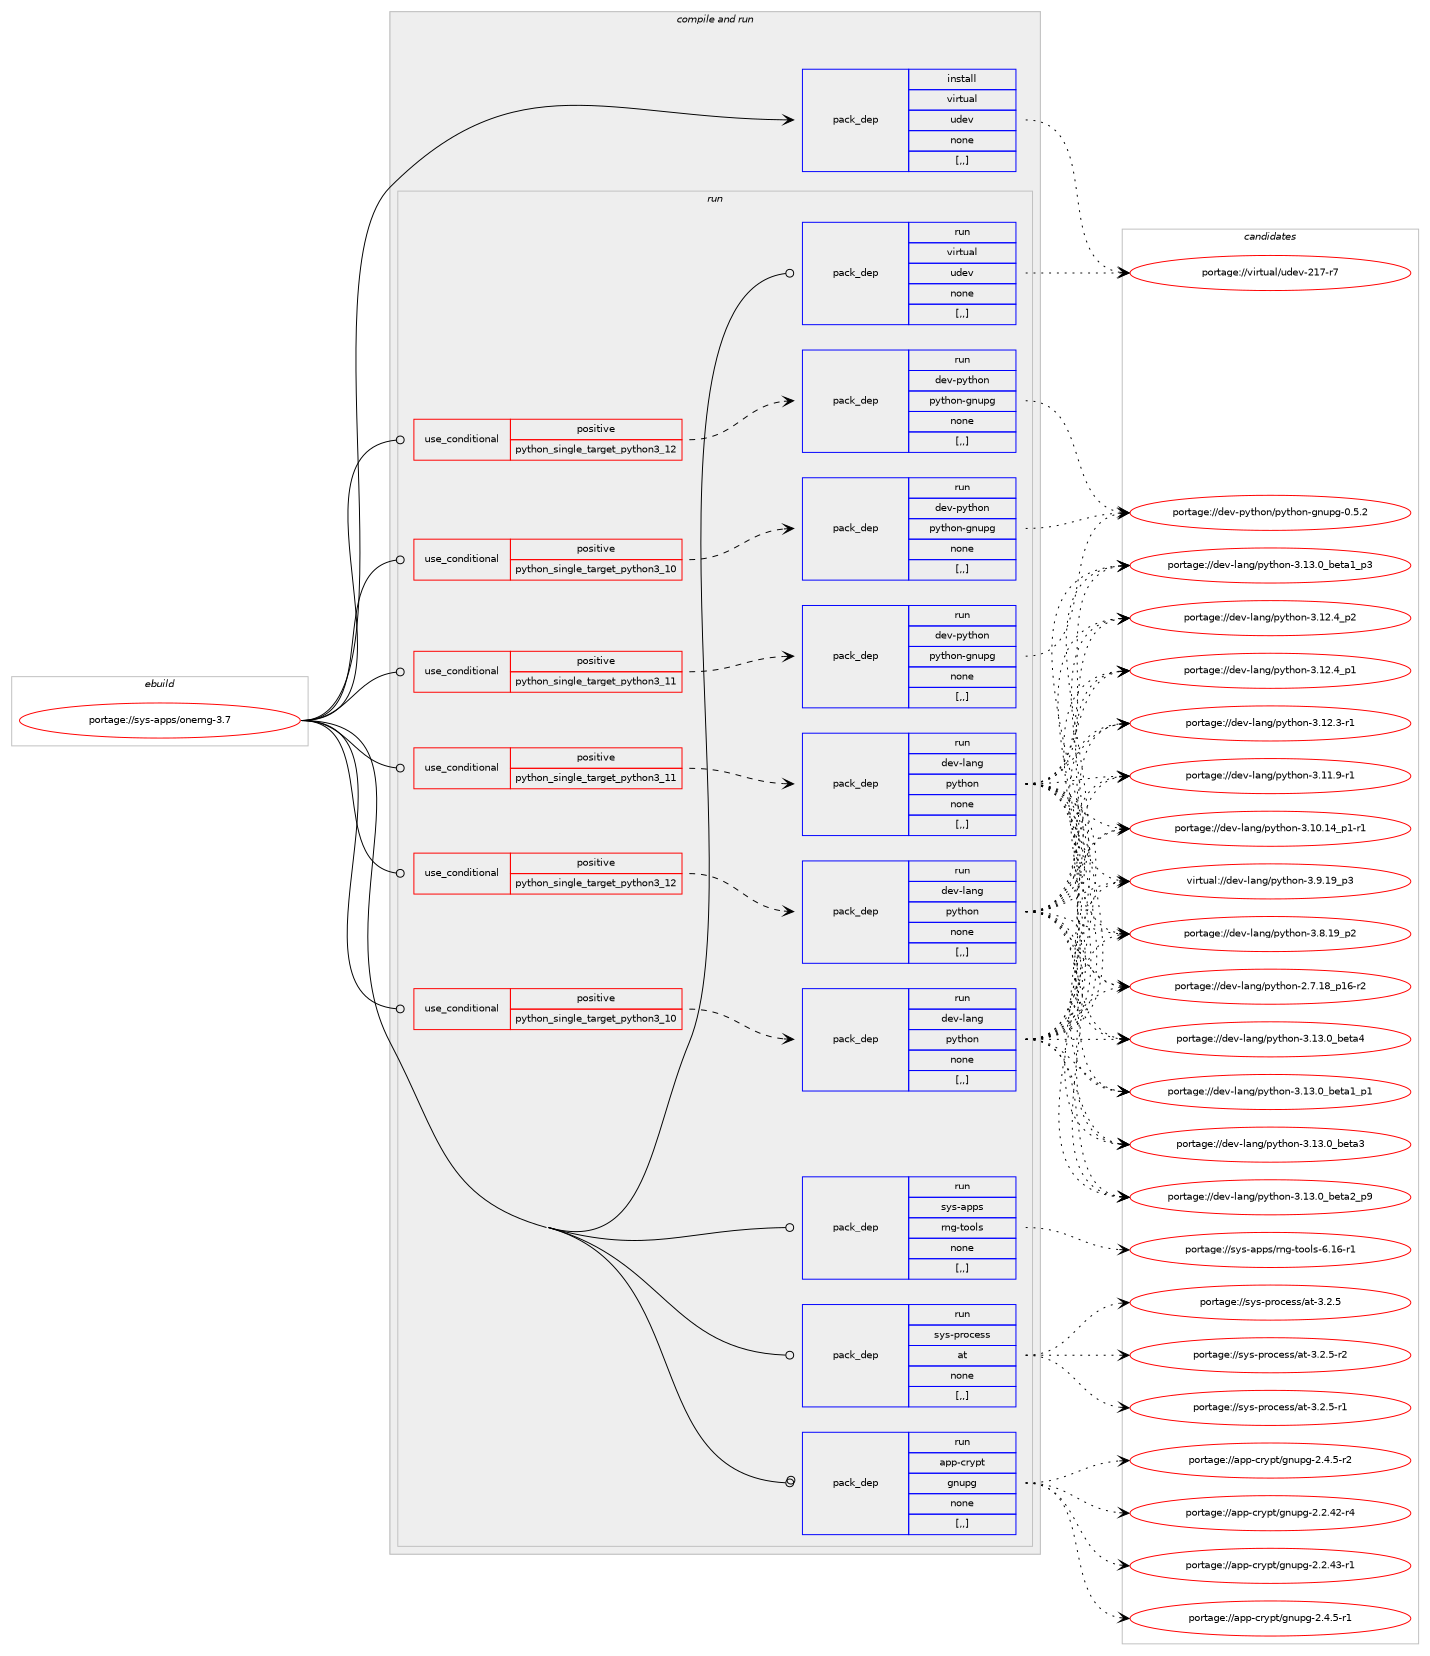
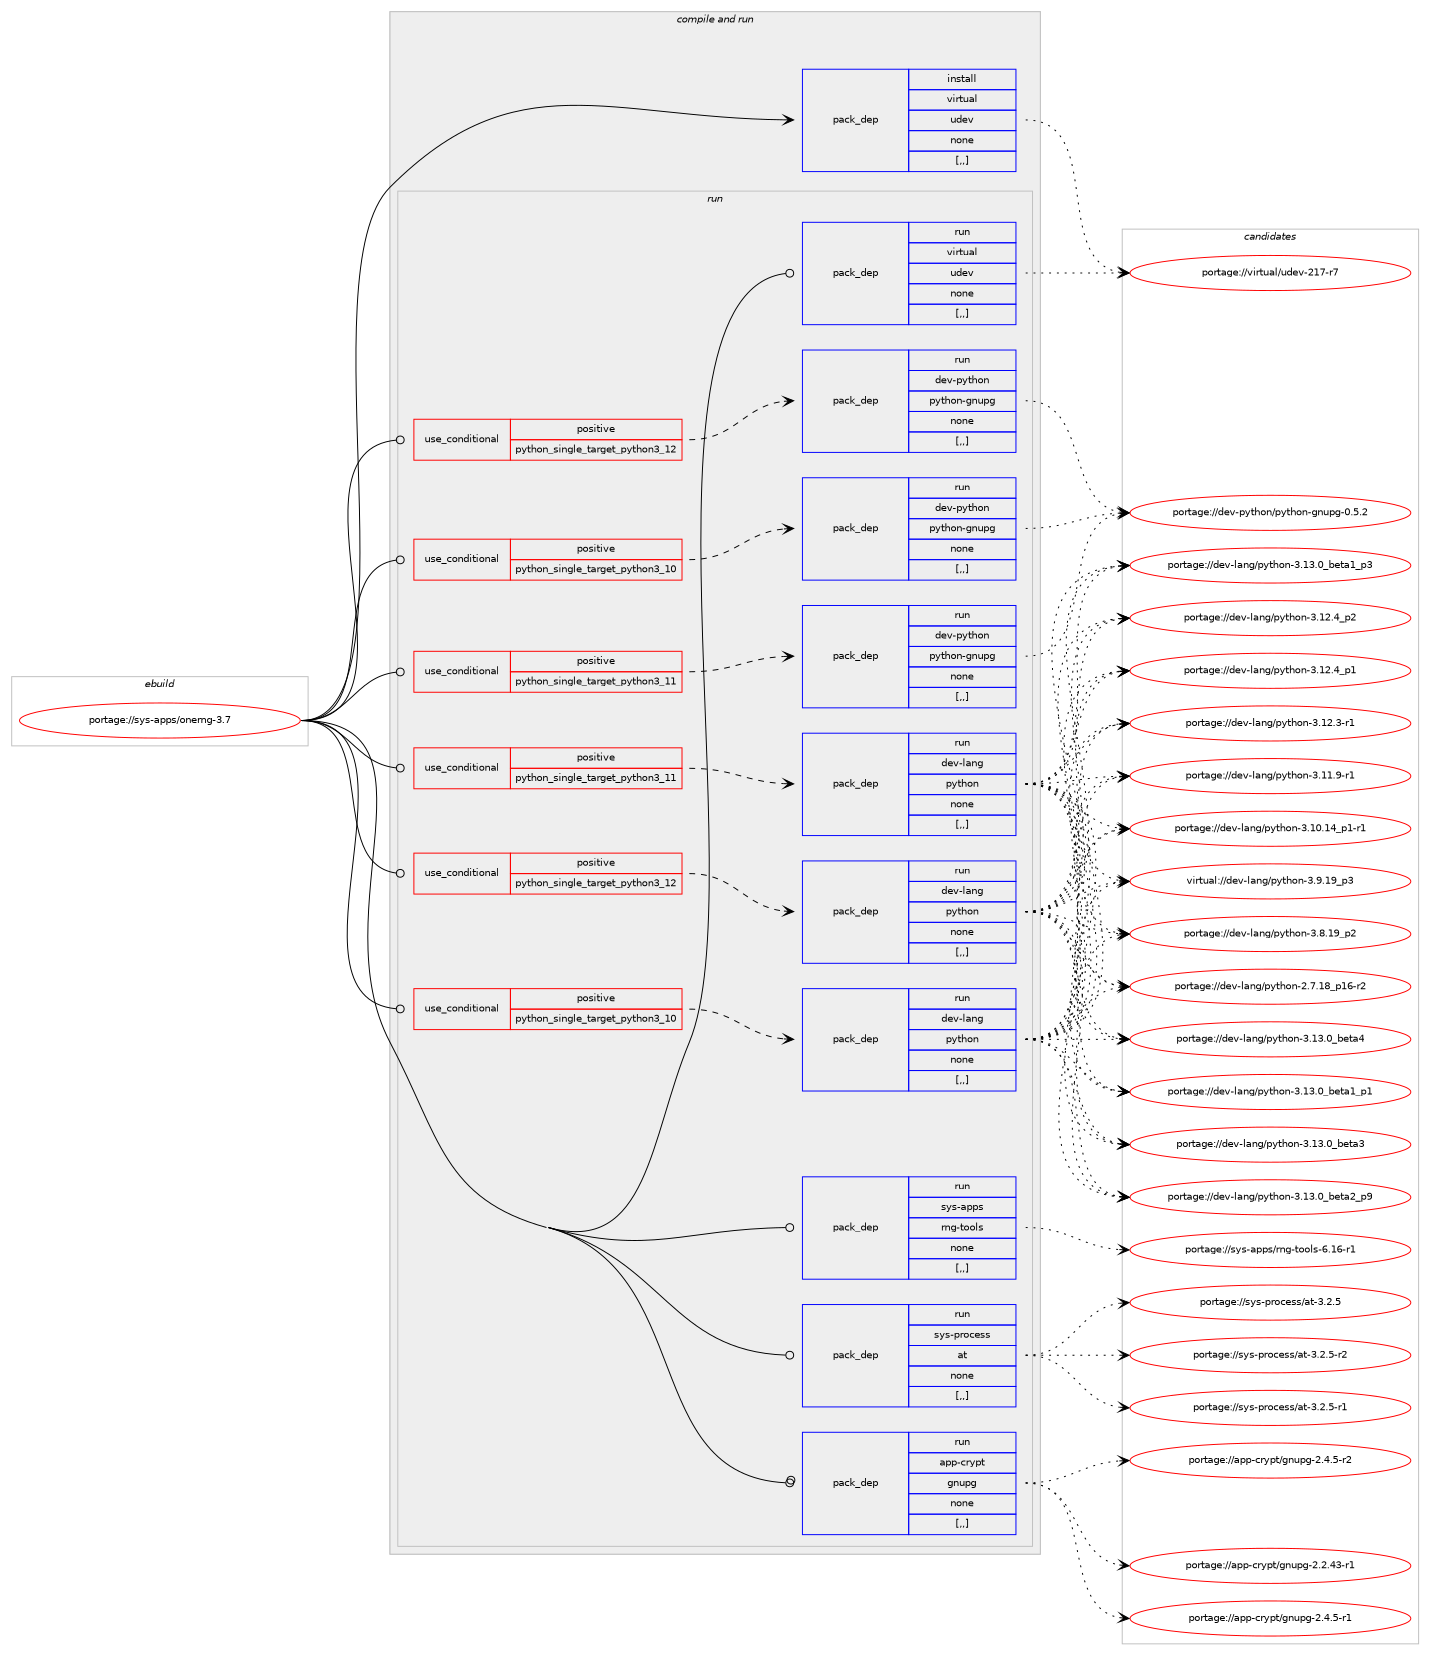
(1270, 1513) -> none
